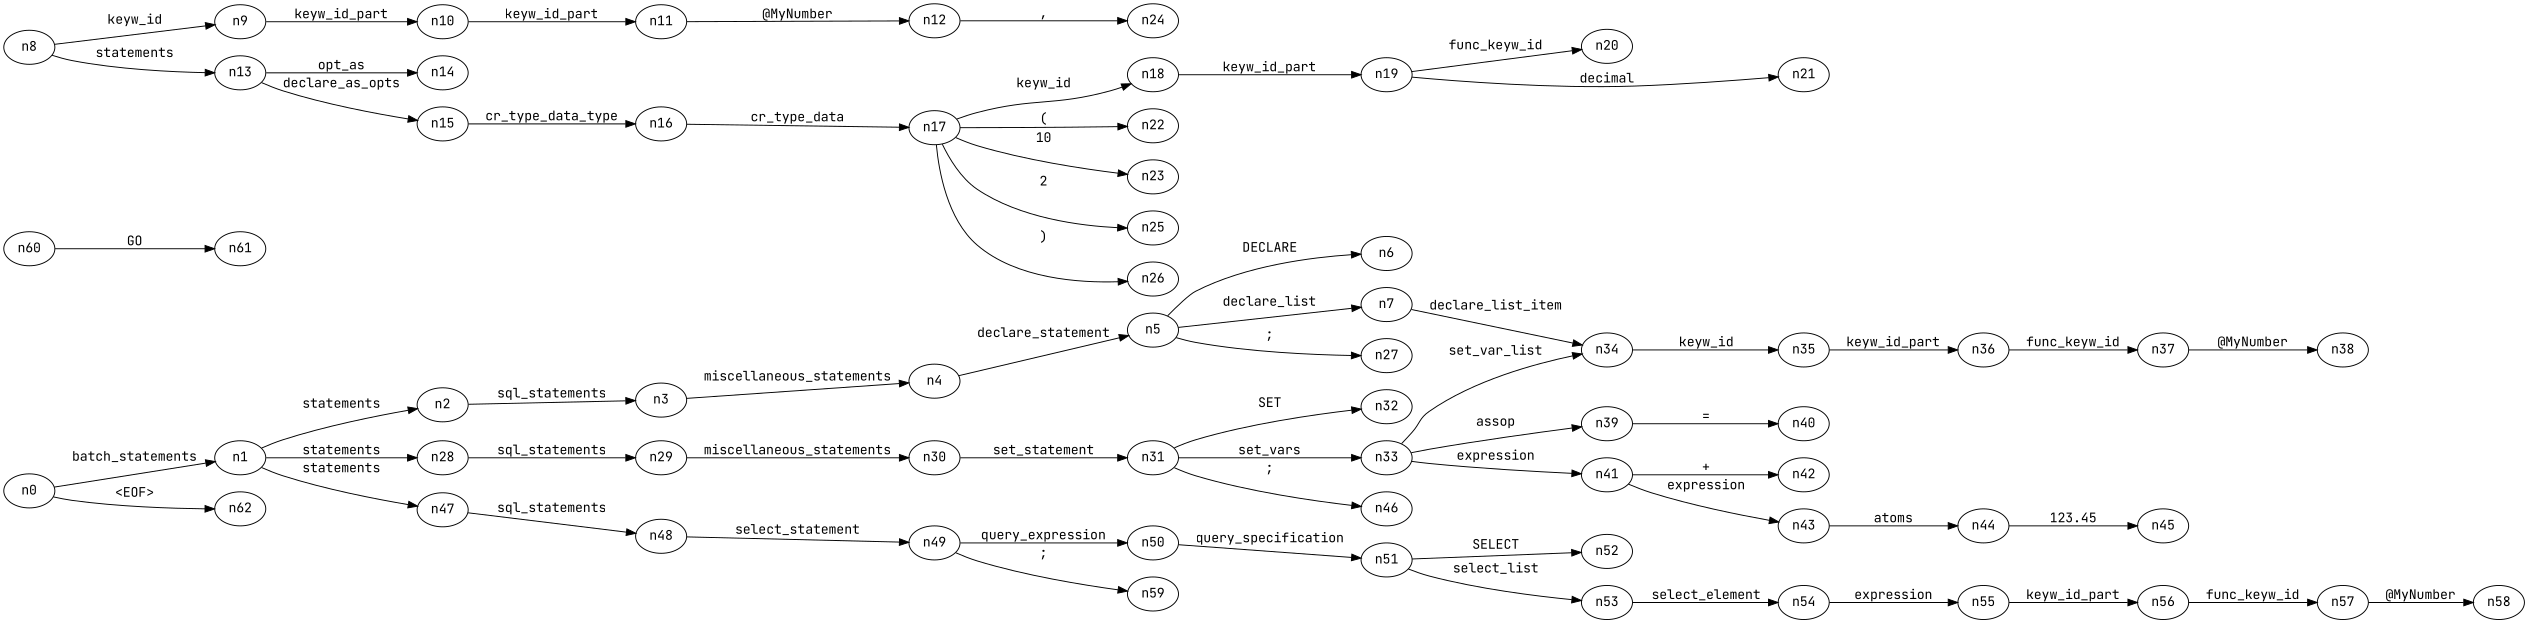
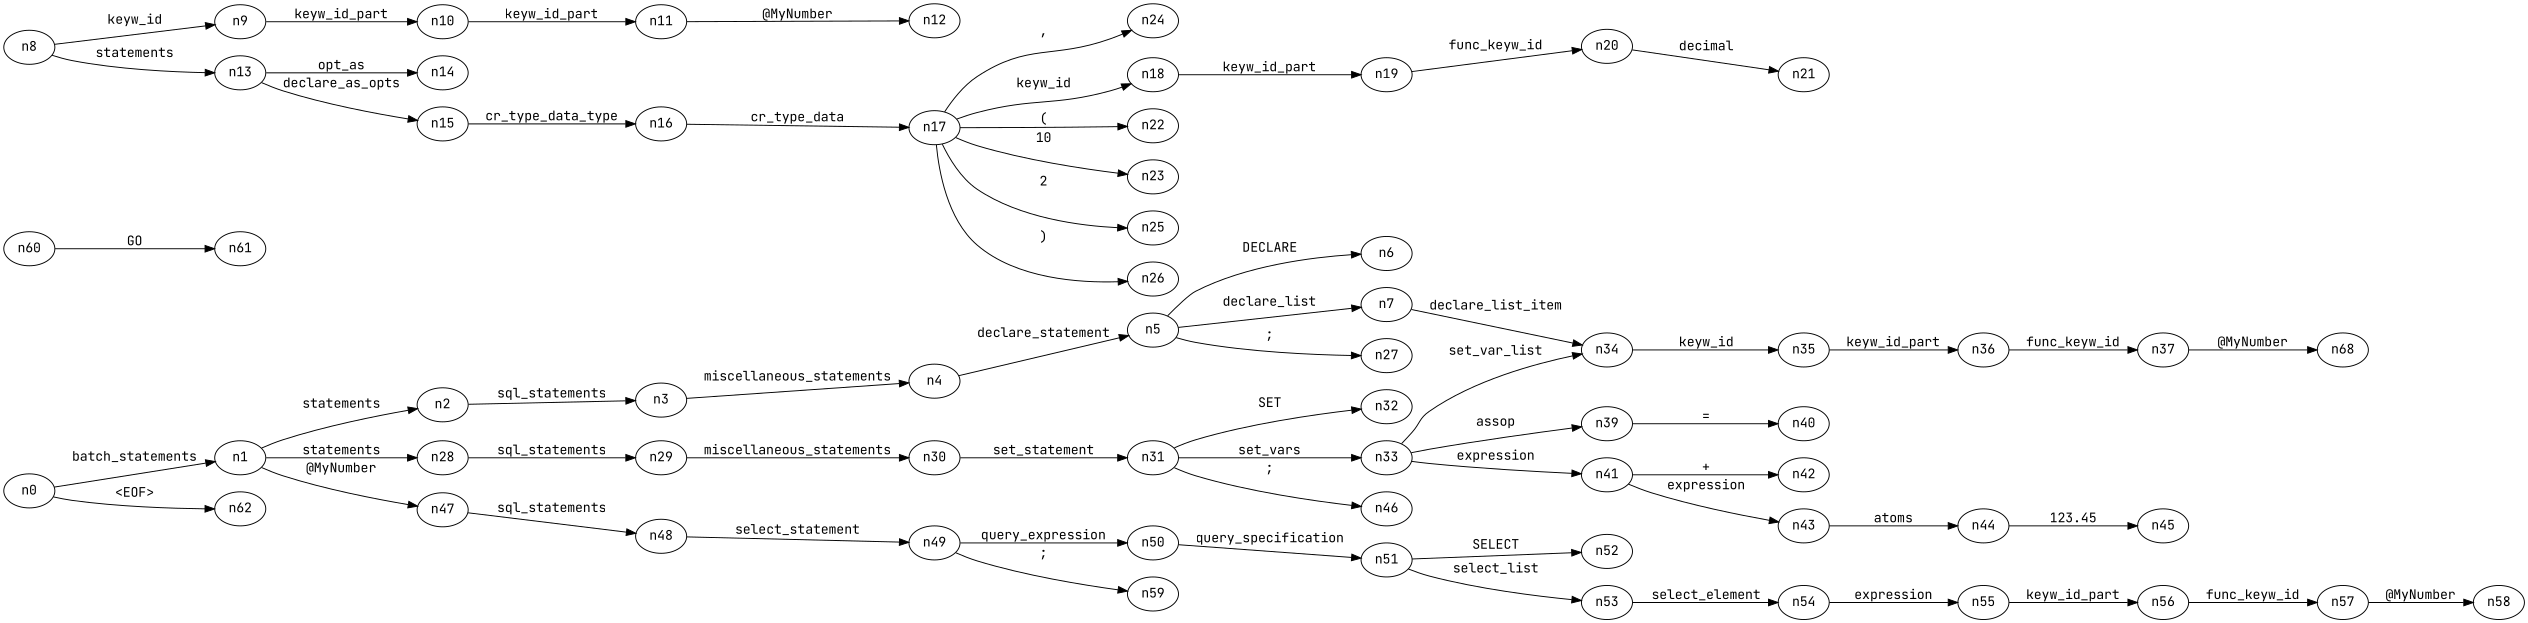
(1039, 21) -> (1025, 56)
(1590, 87) -> (1701, 60)
(2343, 350) -> (2343, 350)
(341, 469) -> (341, 469)
